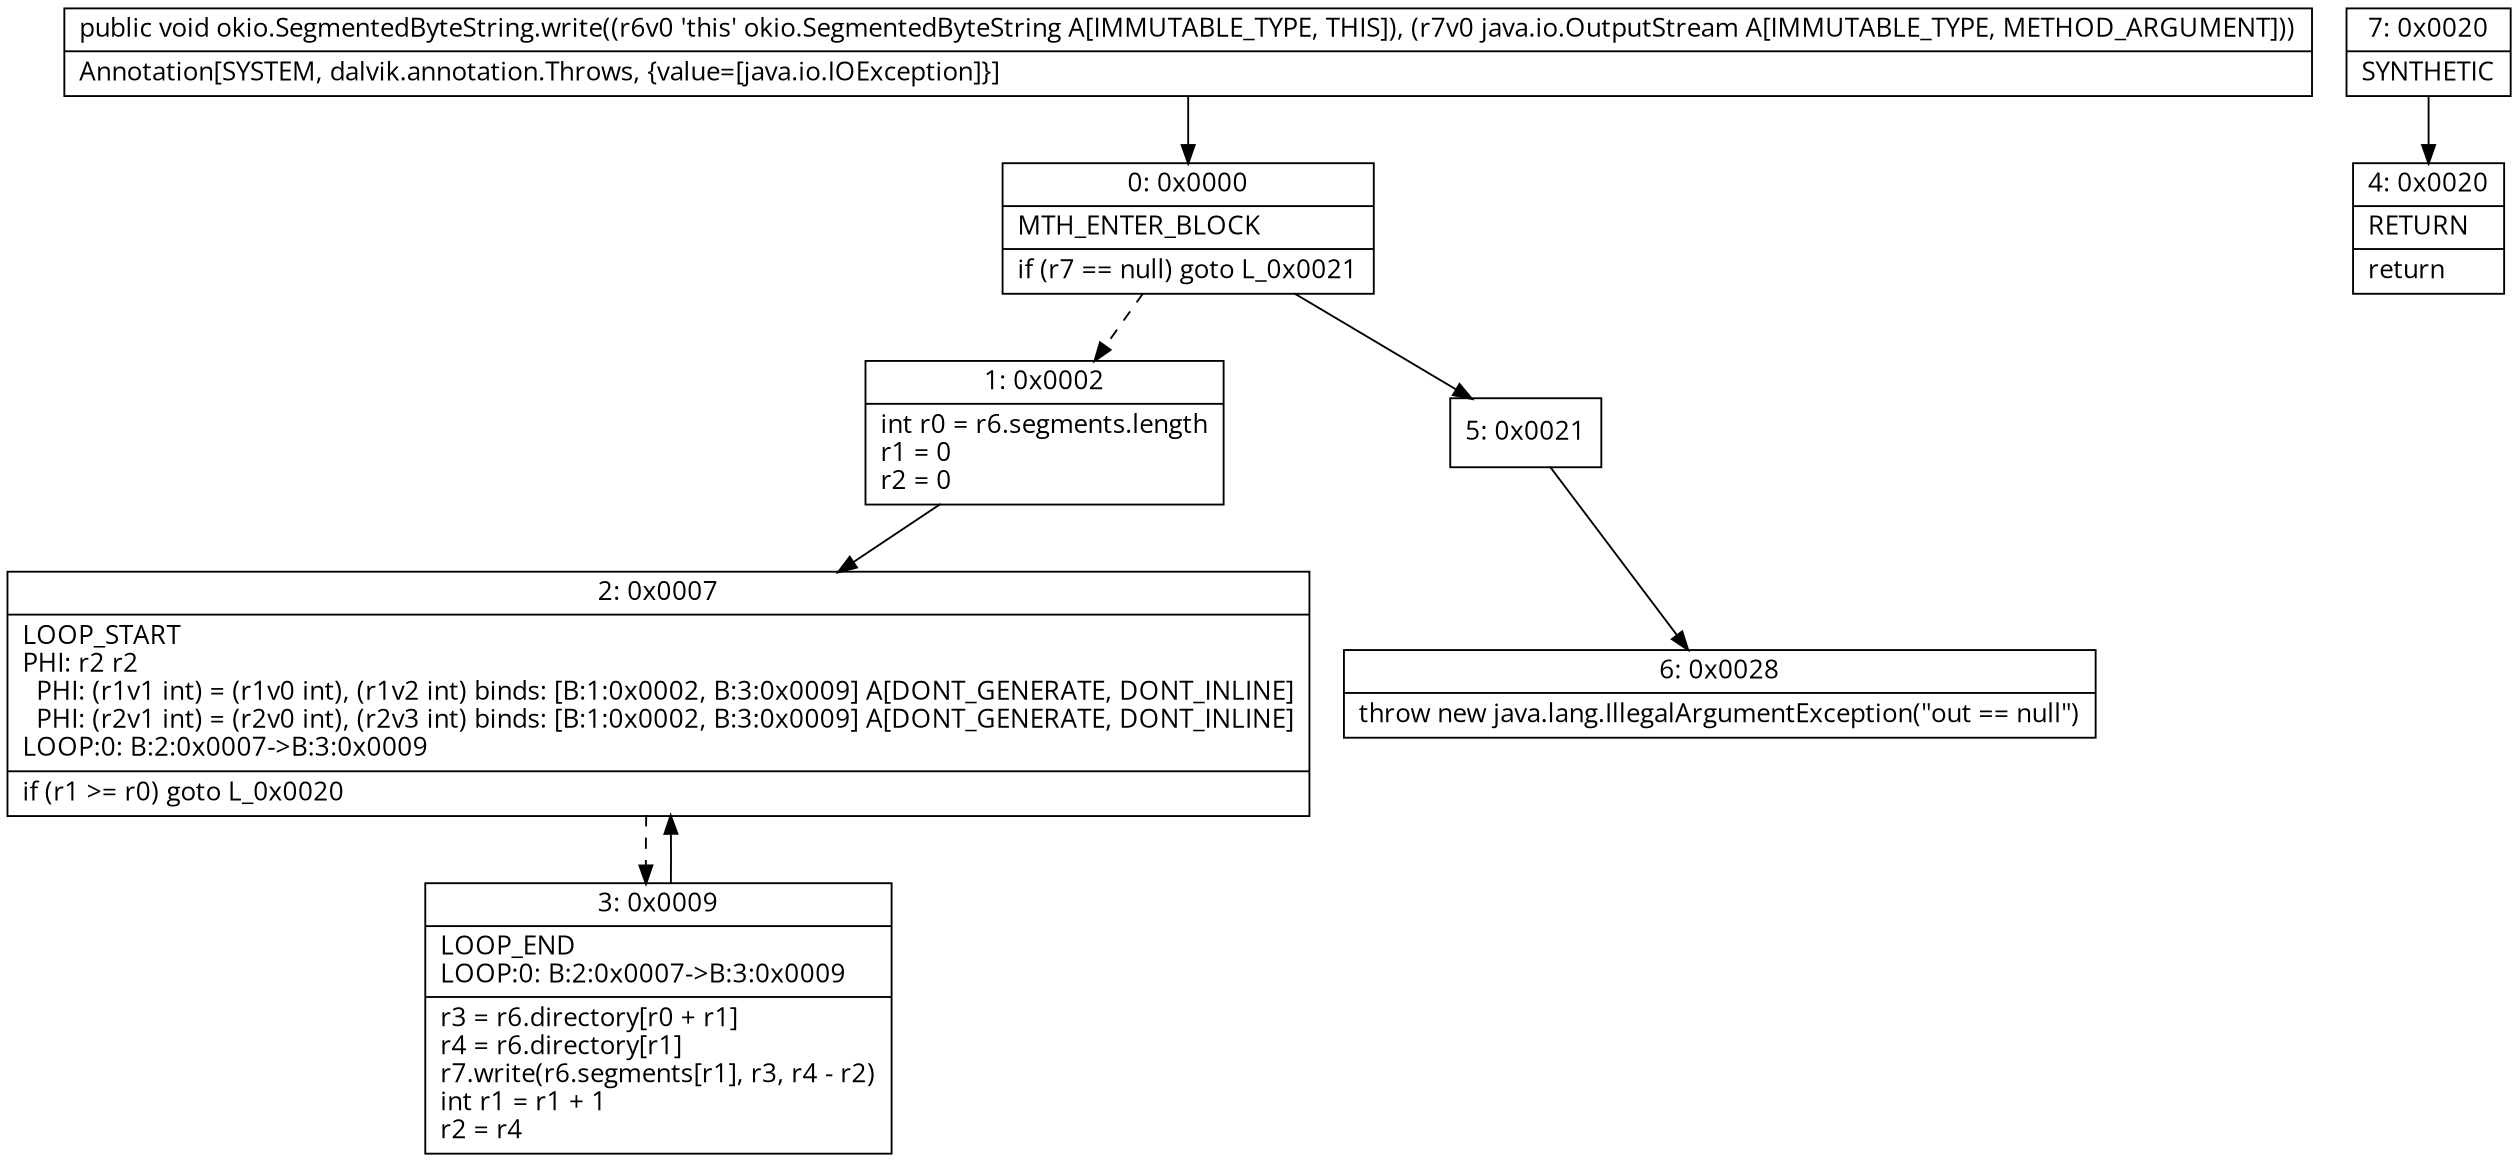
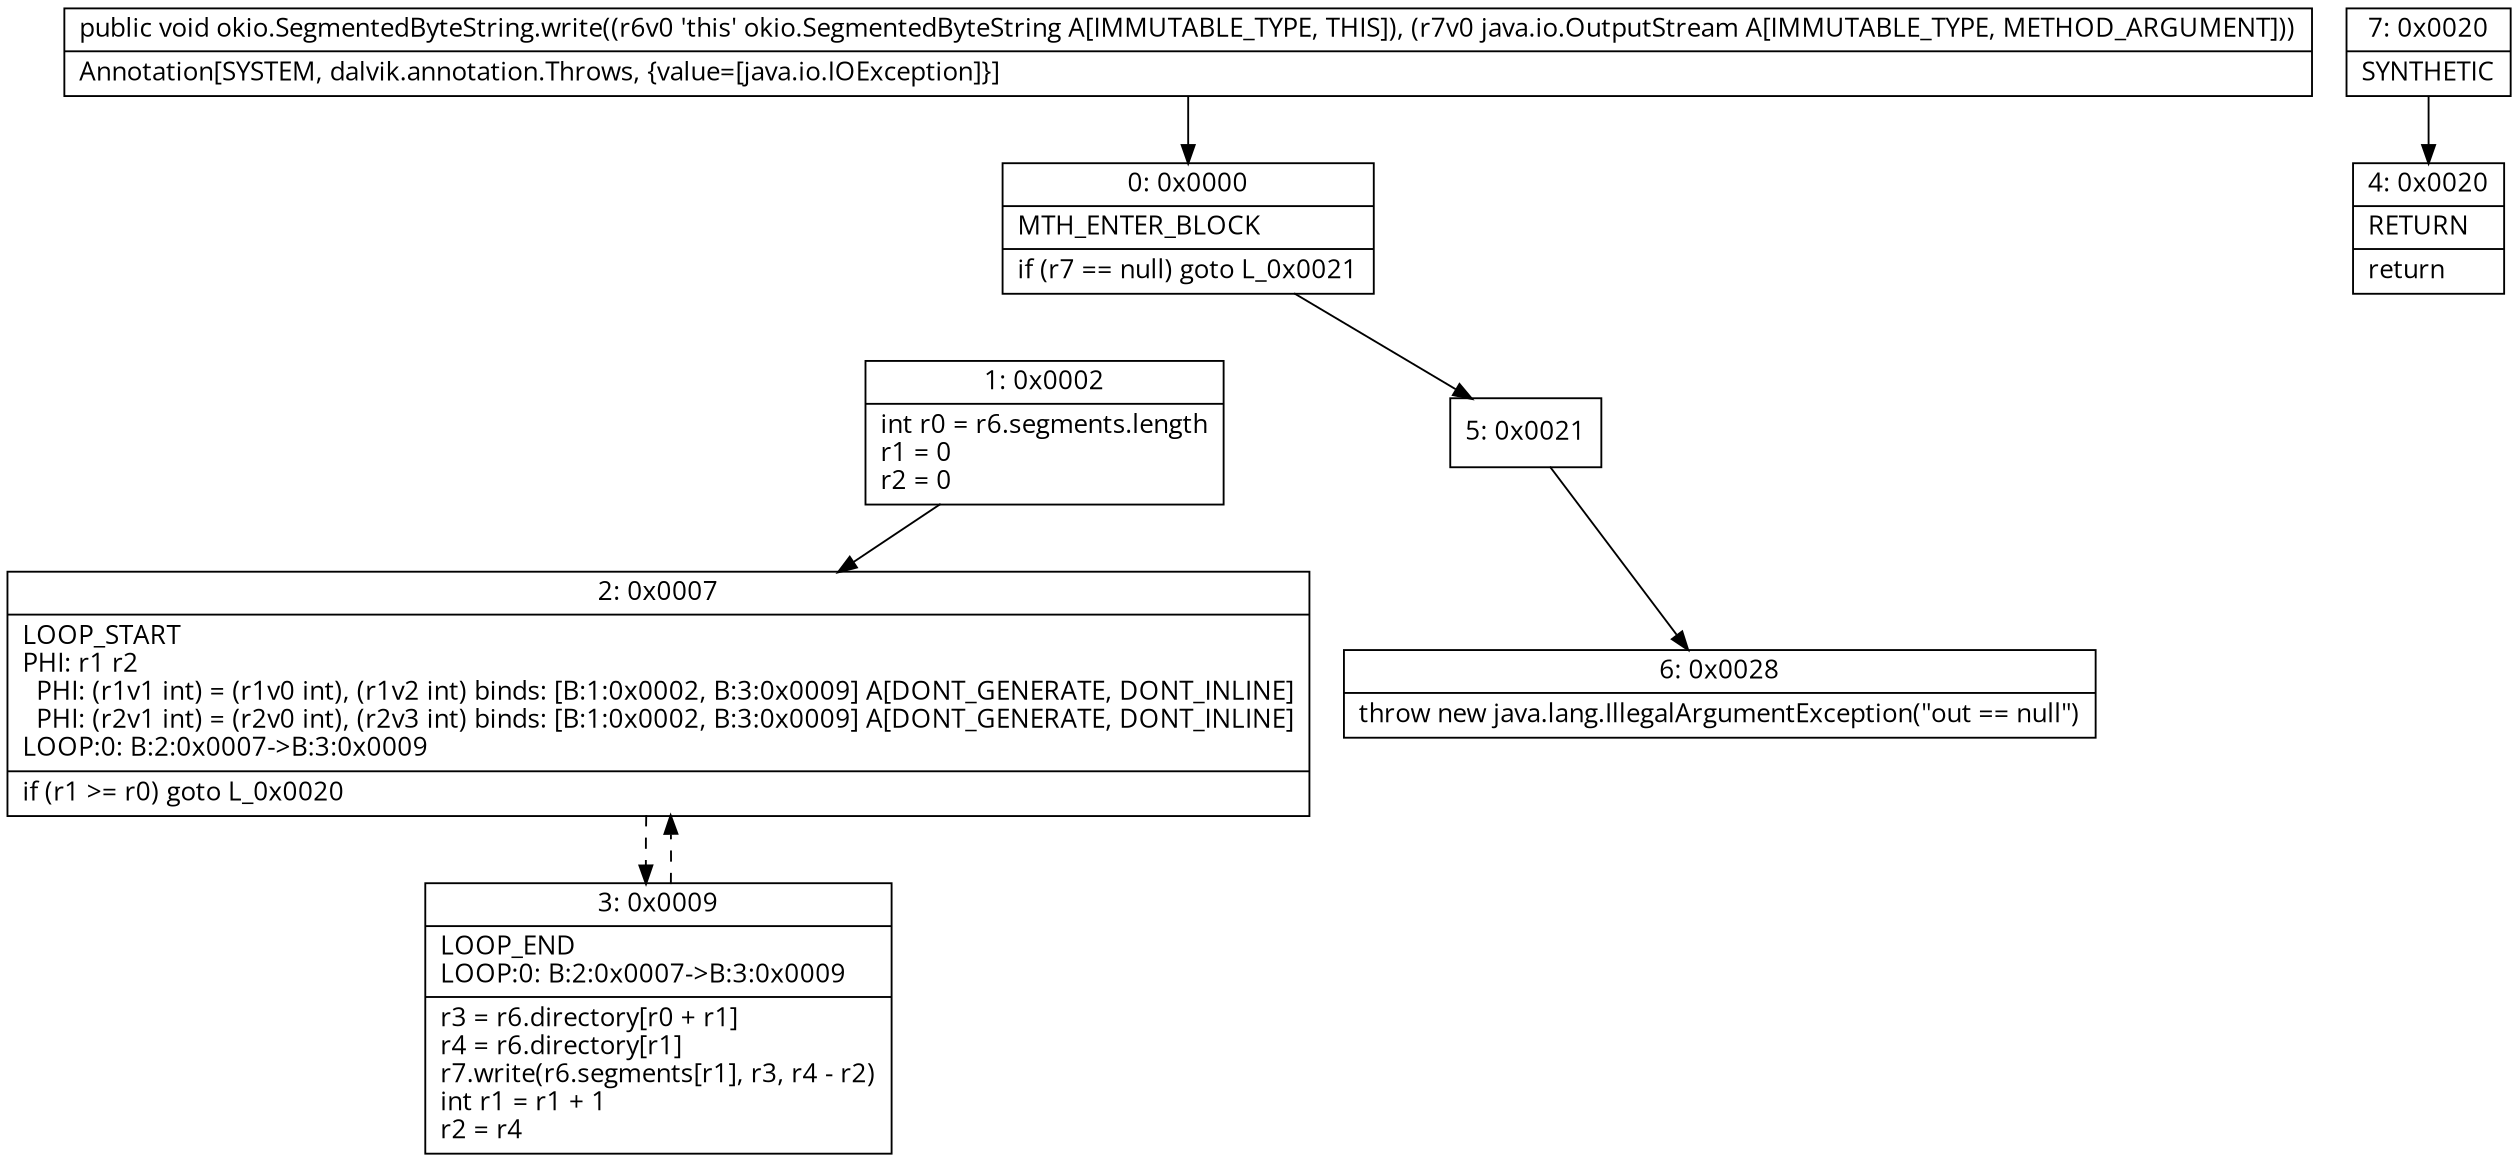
(1124, 320) -> none
(85, 664) -> (85, 664)
(671, 859) -> (671, 859)
